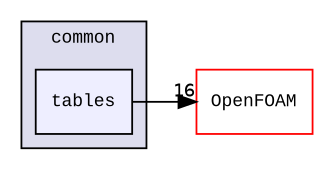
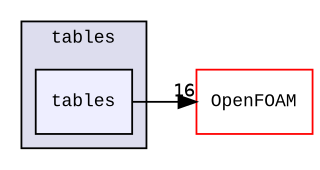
(84, 38) -> (84, 38)
